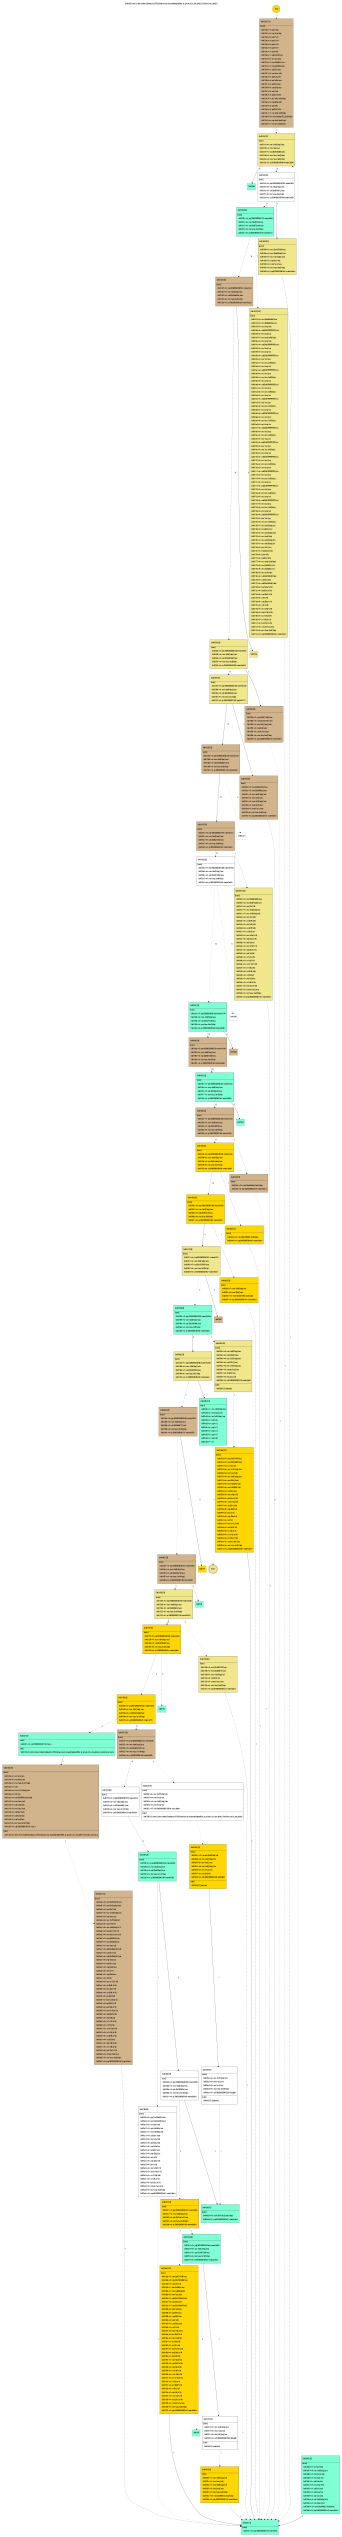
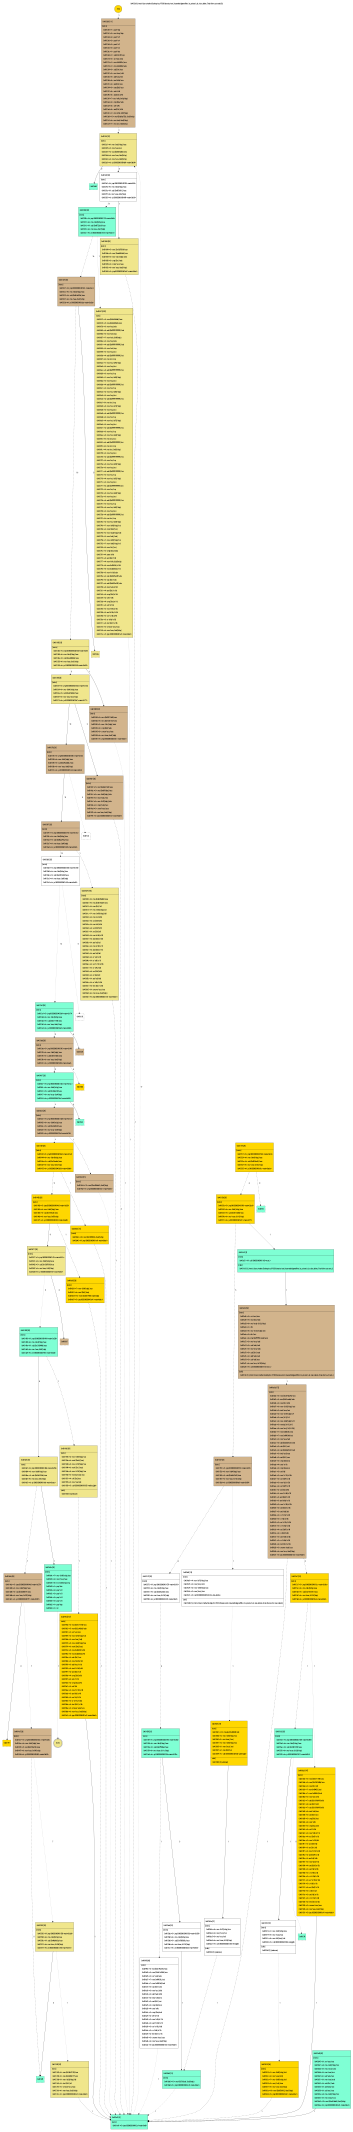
none -> (80, 1087)
(168, 1621) -> (47, 2013)
(180, 2149) -> (305, 1565)
